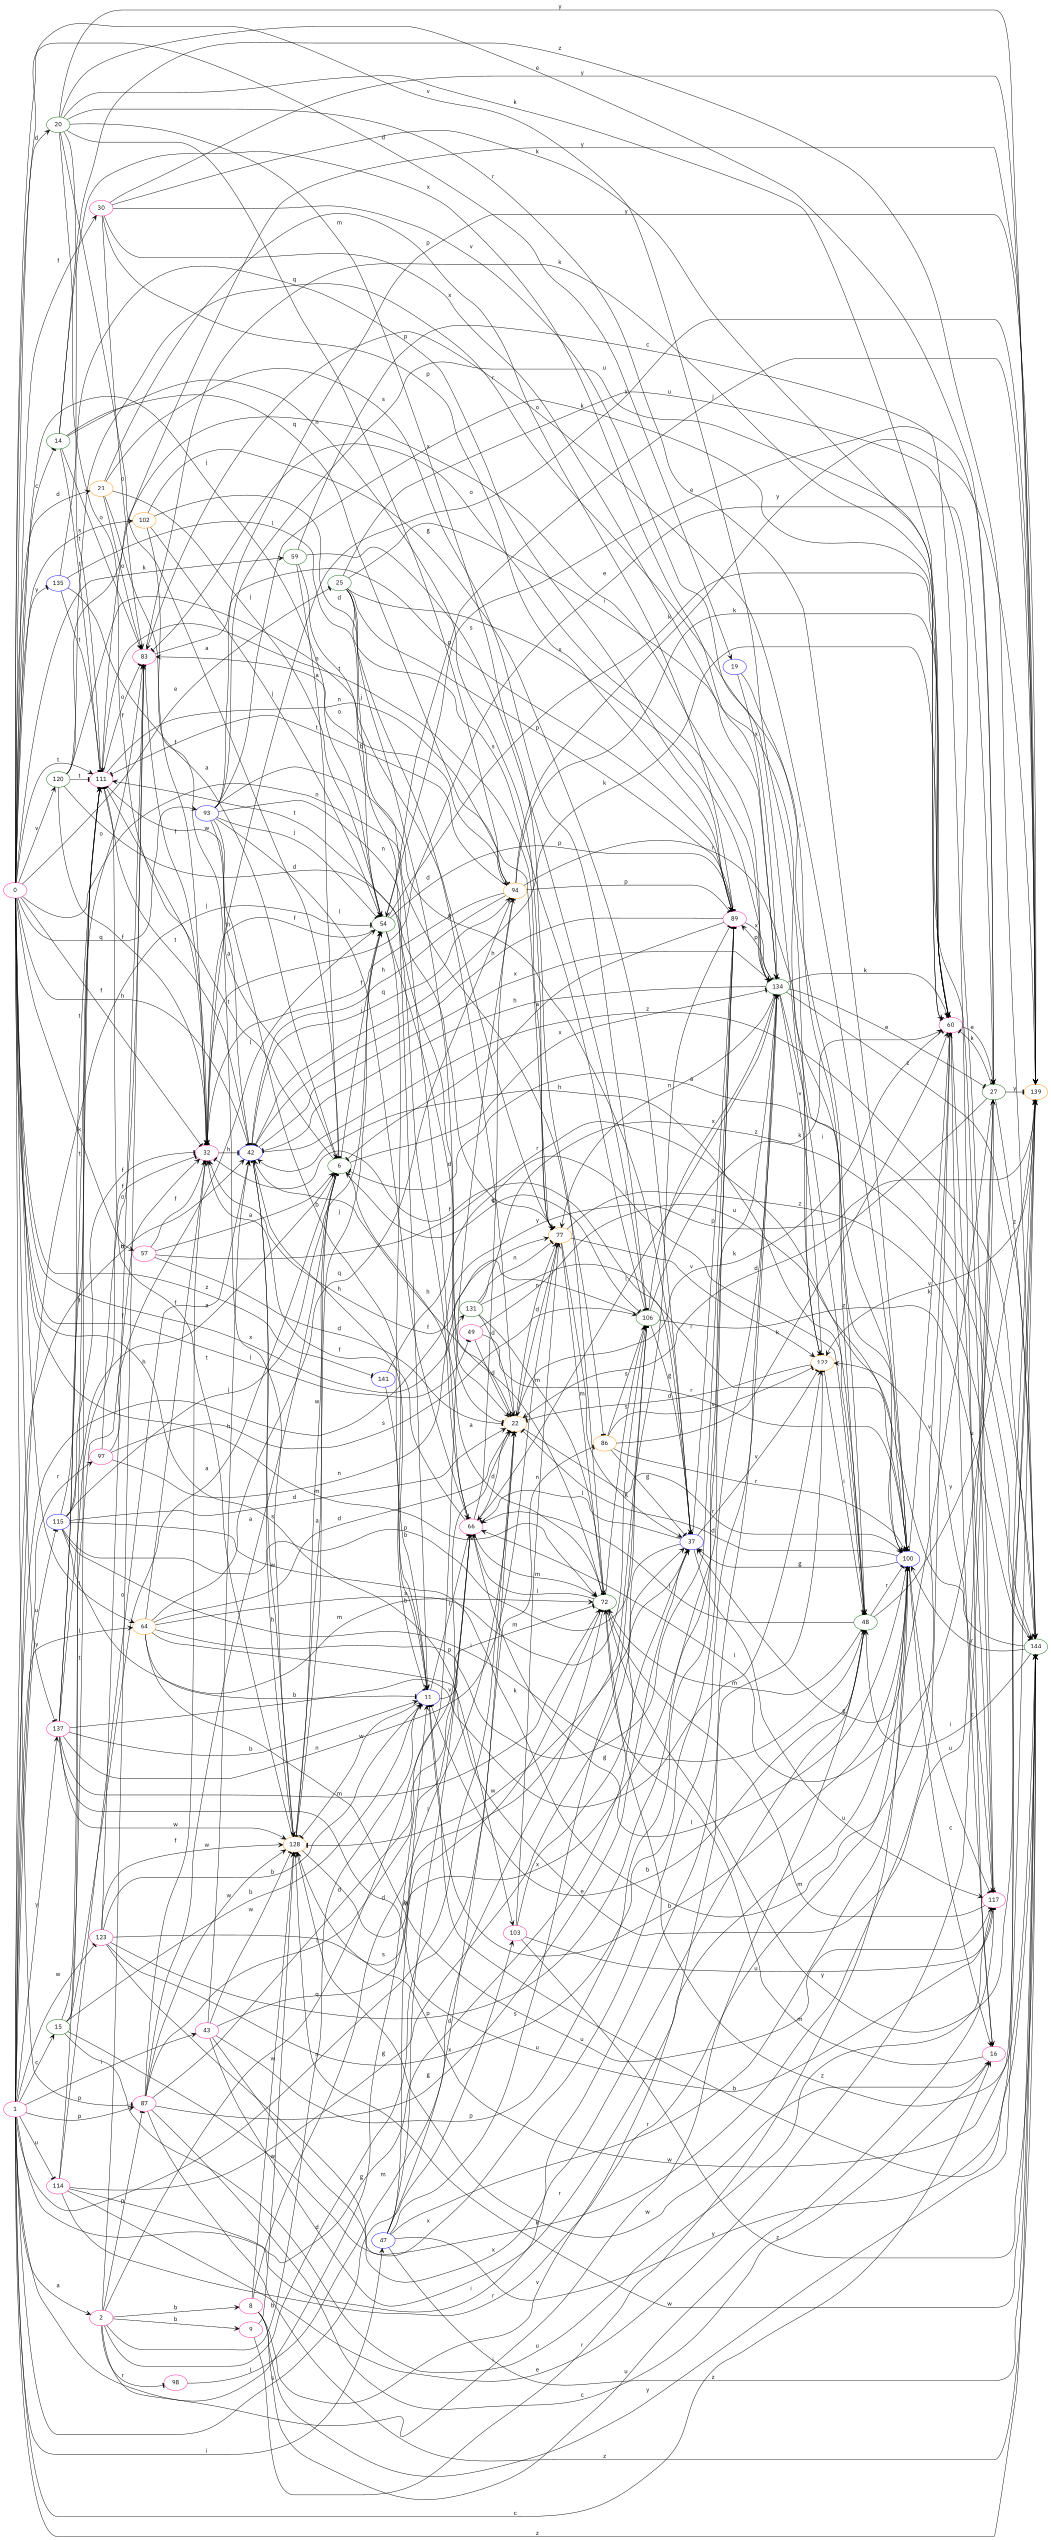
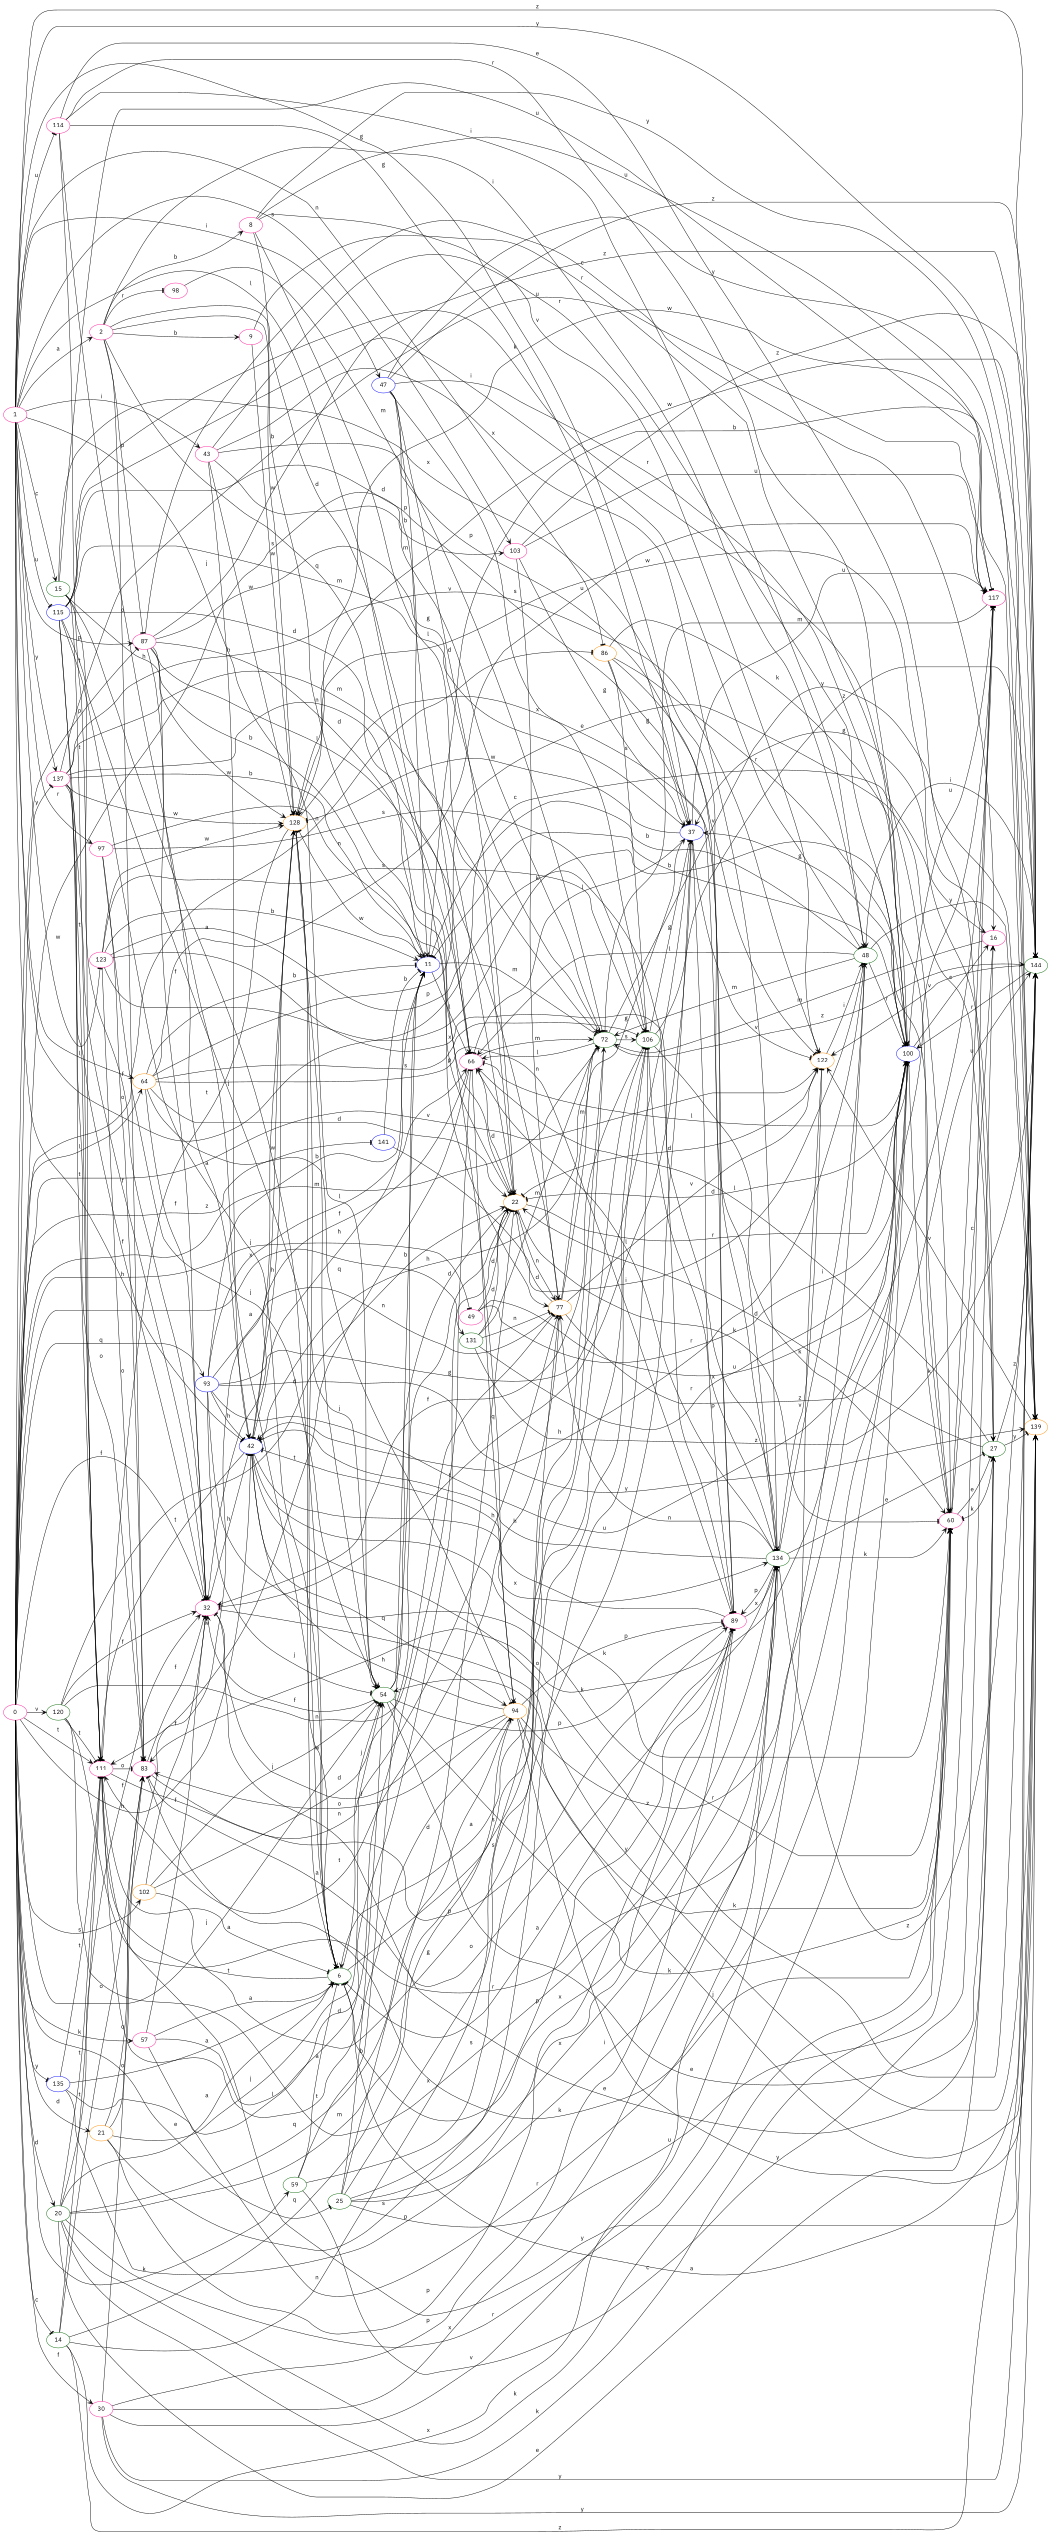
(735, 667) -> none
(626, 1383) -> (636, 881)
(23, 1536) -> (21, 964)
